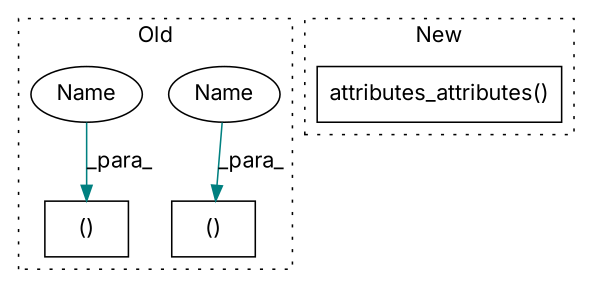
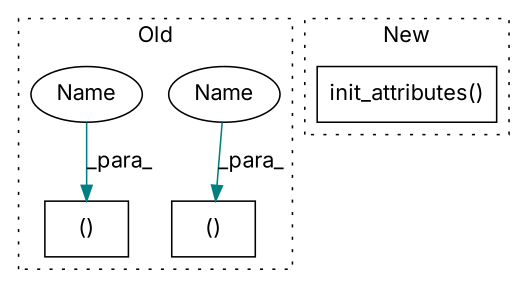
(439, 94) -> (407, 94)
